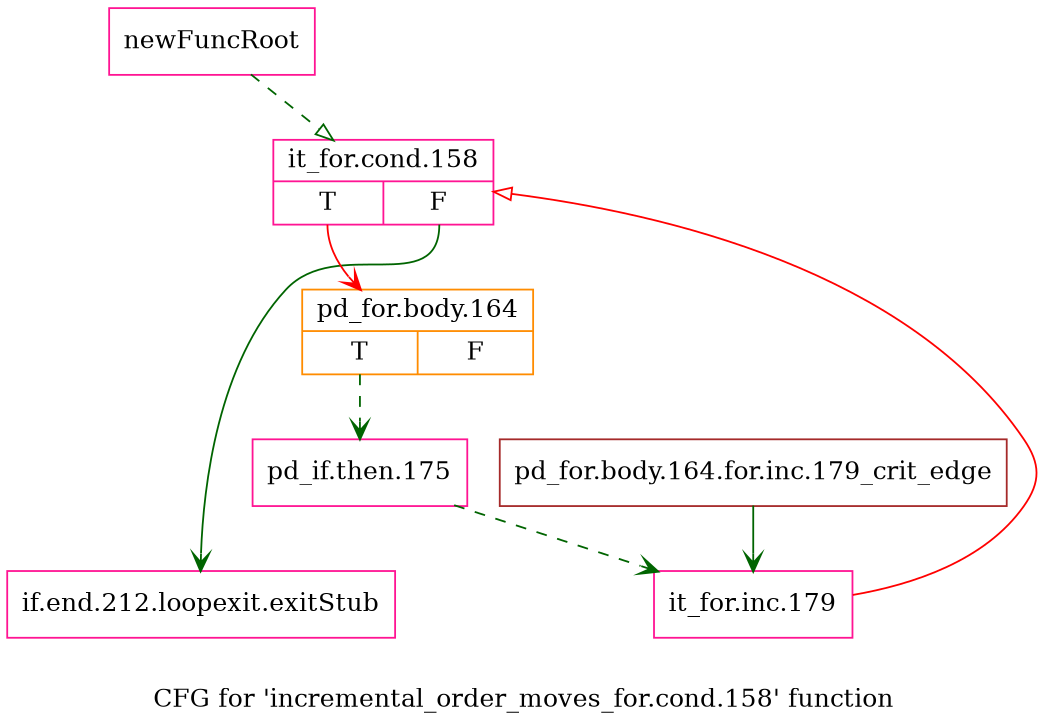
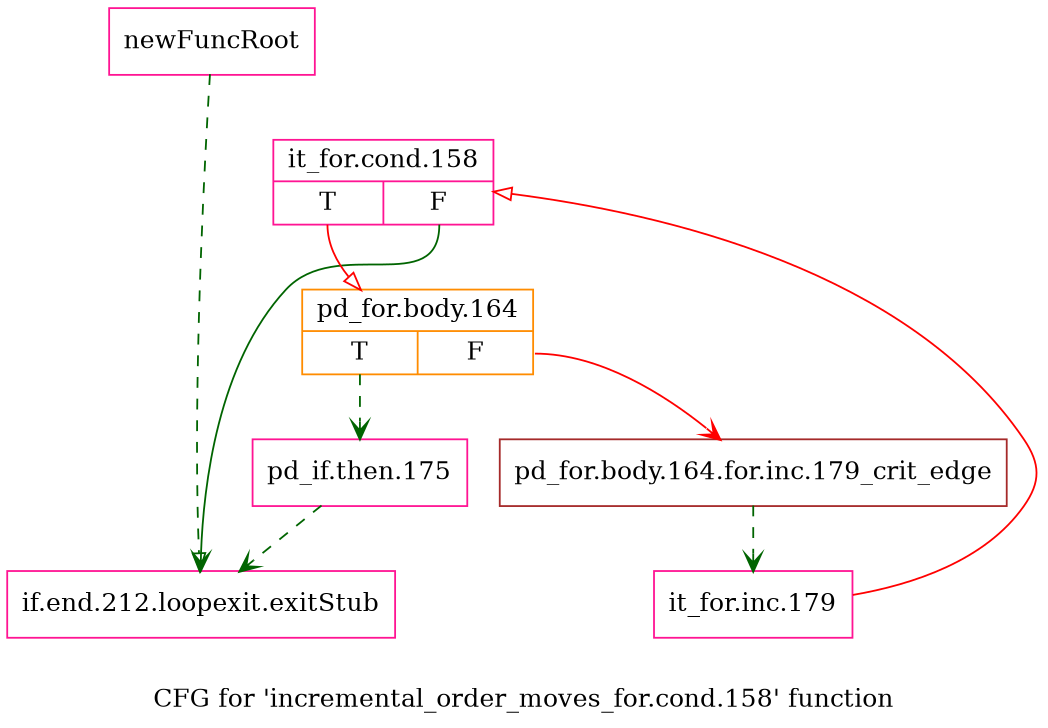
(285, 102) -> (199, 314)
(333, 252) -> (333, 252)
none -> (626, 377)
(753, 530) -> (753, 530)
(547, 536) -> (287, 533)
